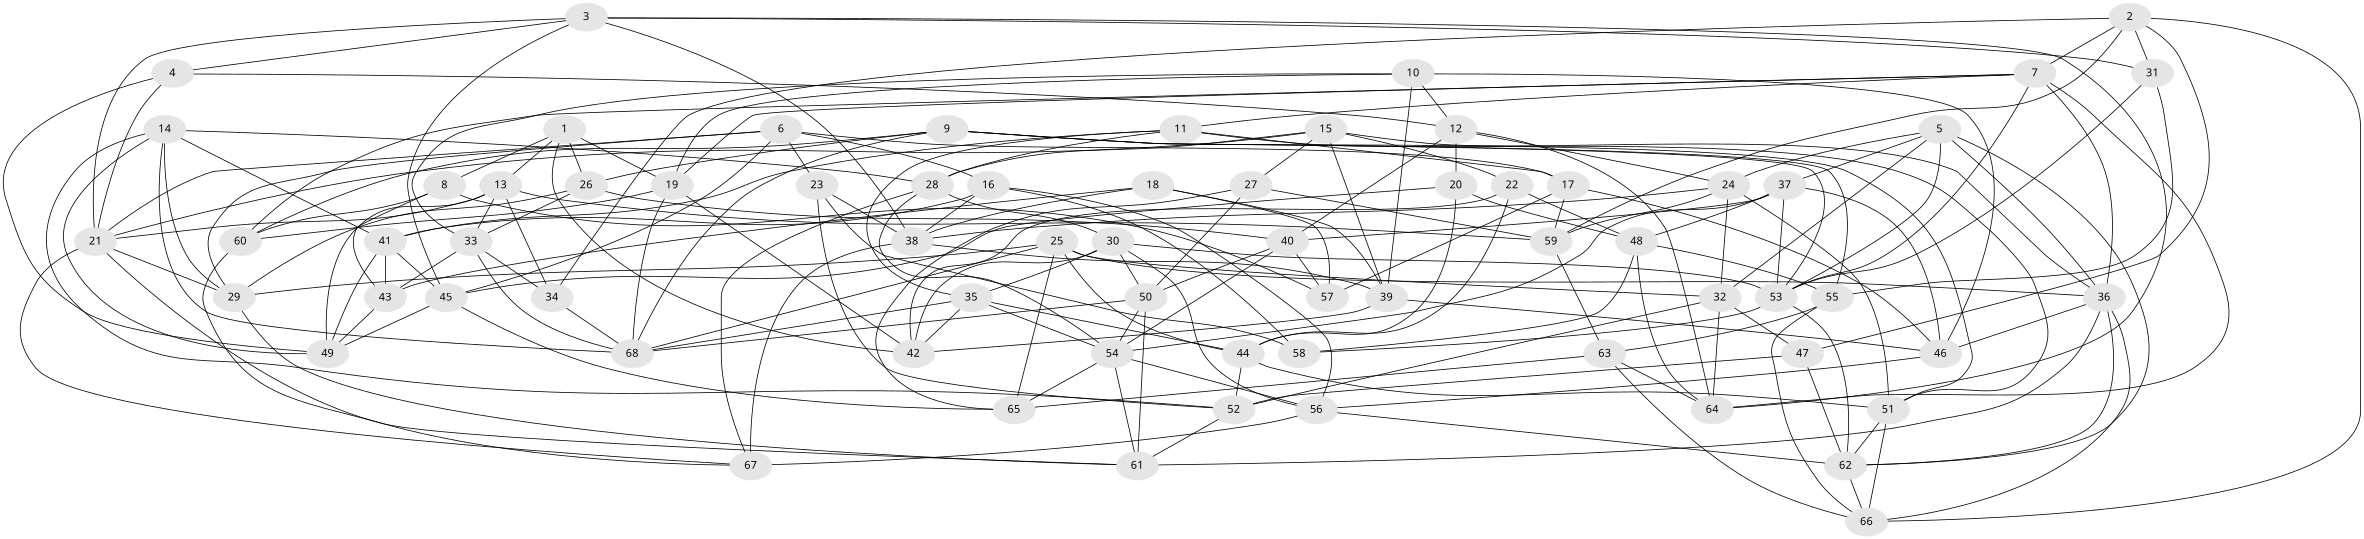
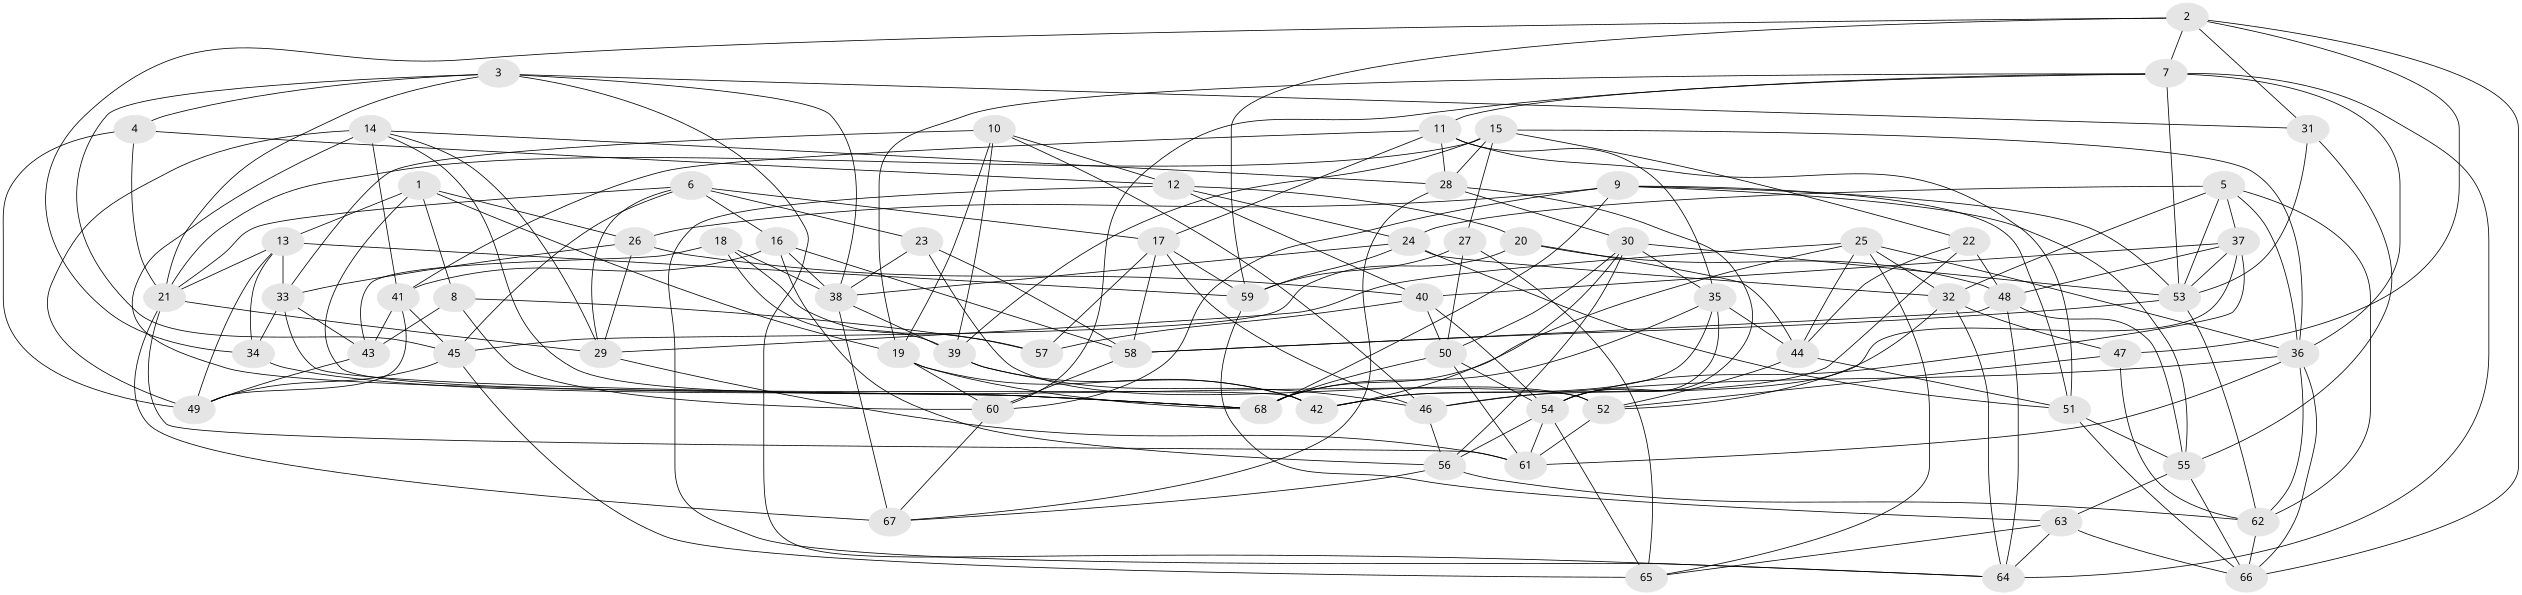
none -> (1145, 298)
none -> (1077, 376)
(1867, 438) -> (2127, 438)
